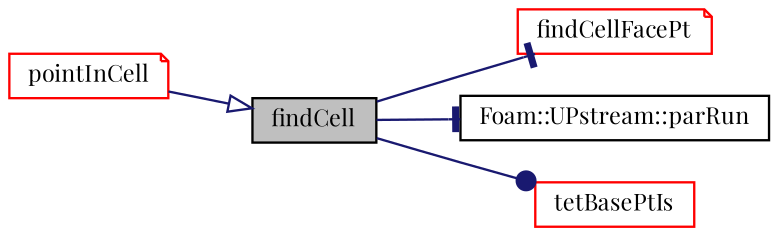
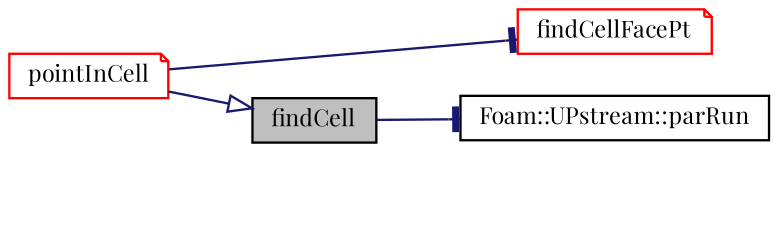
(450, 79) -> (337, 55)
(615, 205) -> none
